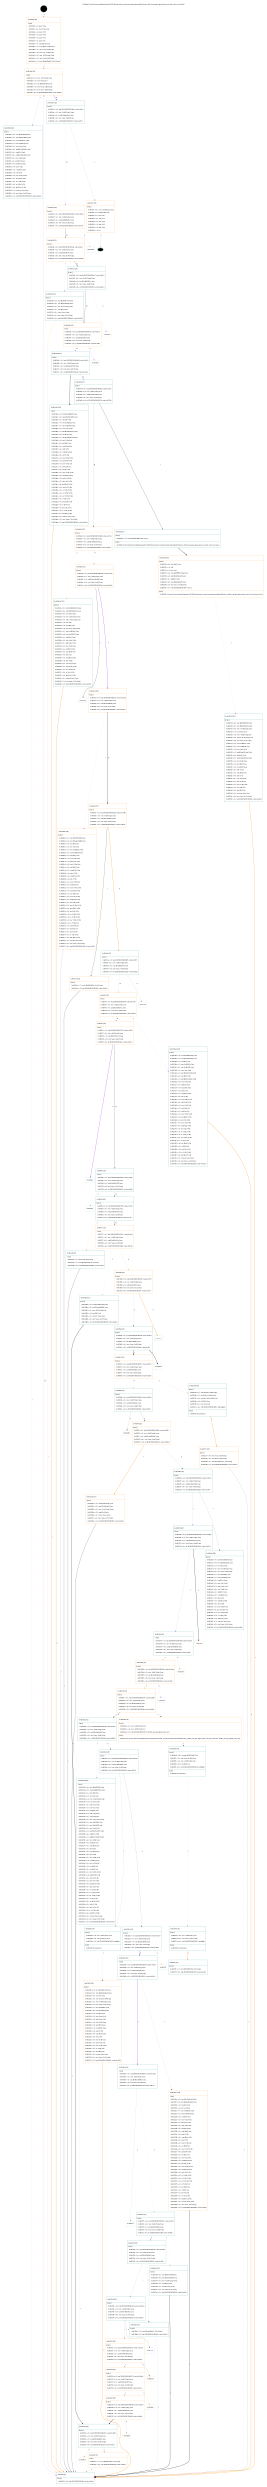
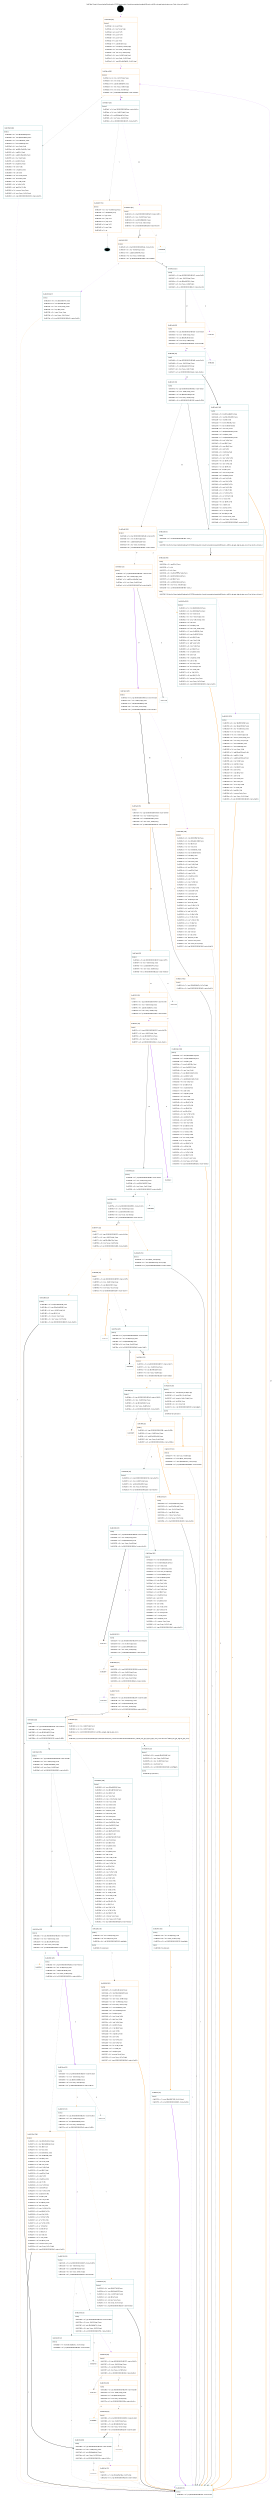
none -> (179, 2296)
